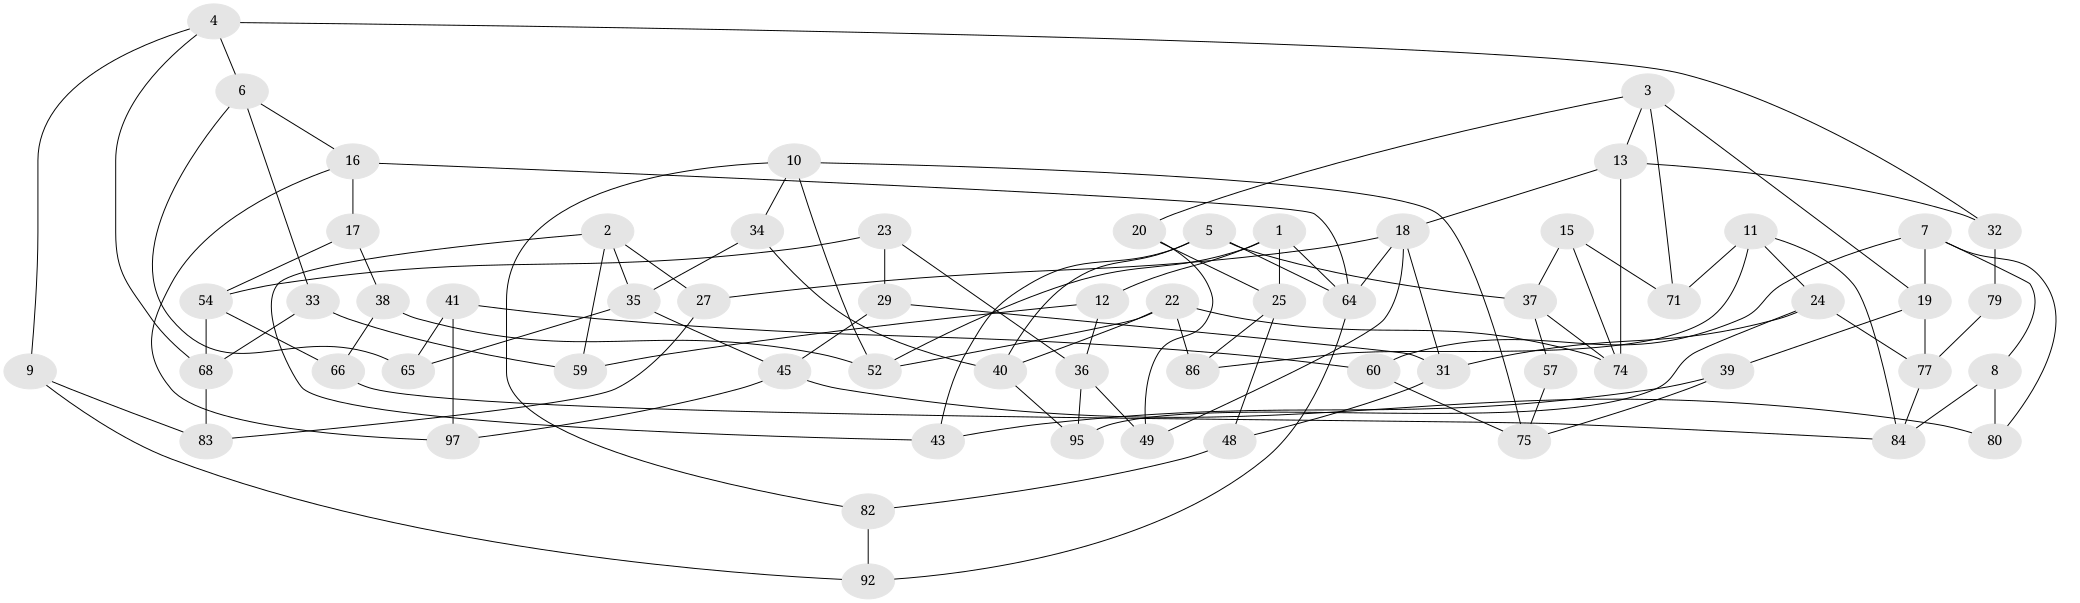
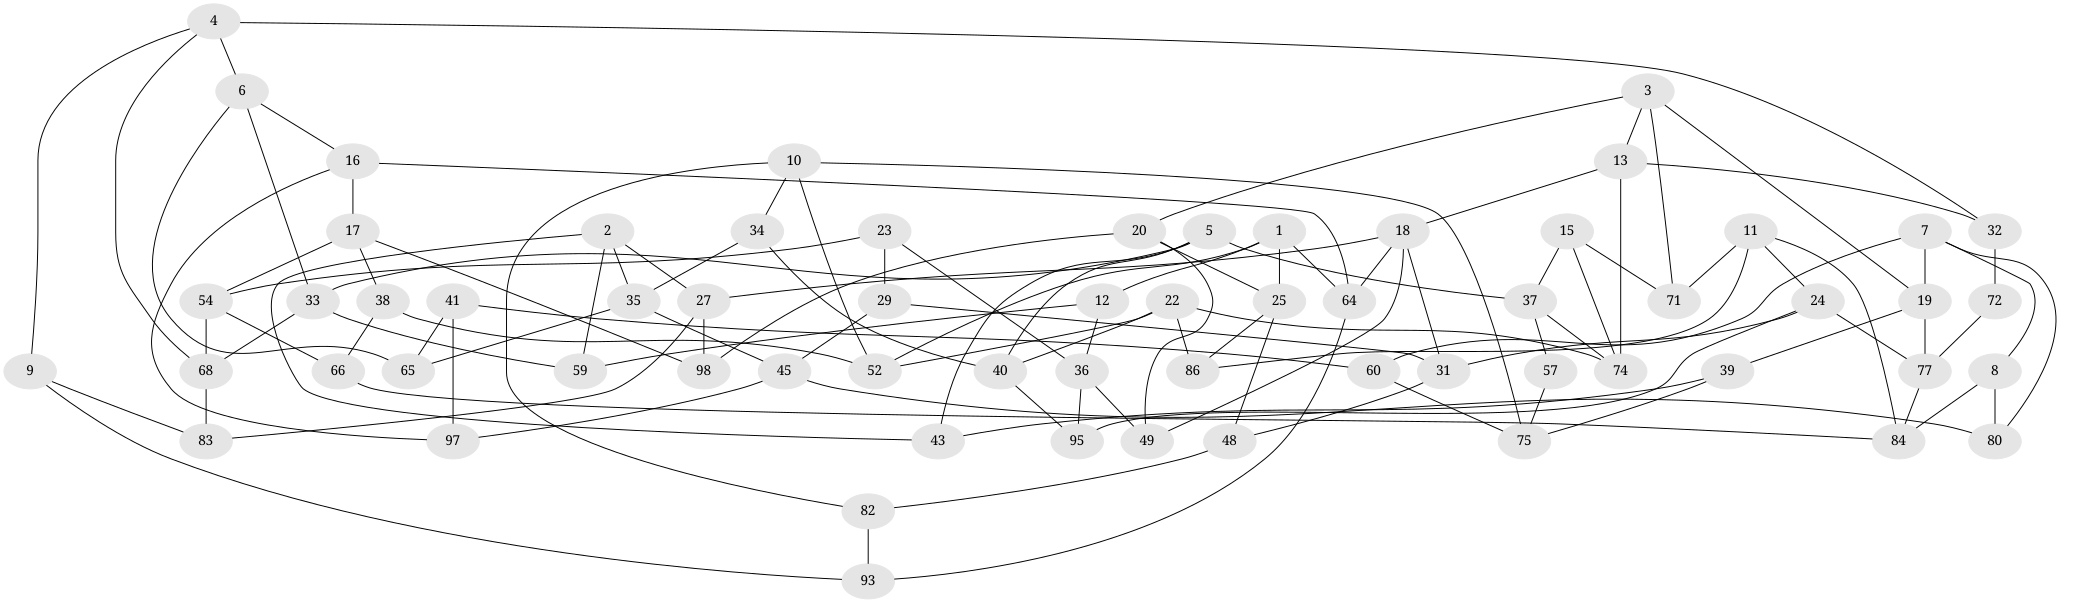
(1287, 270) -> (761, 266)
(1995, 301) -> (1995, 301)
none -> (704, 371)
(868, 581) -> (868, 581)
